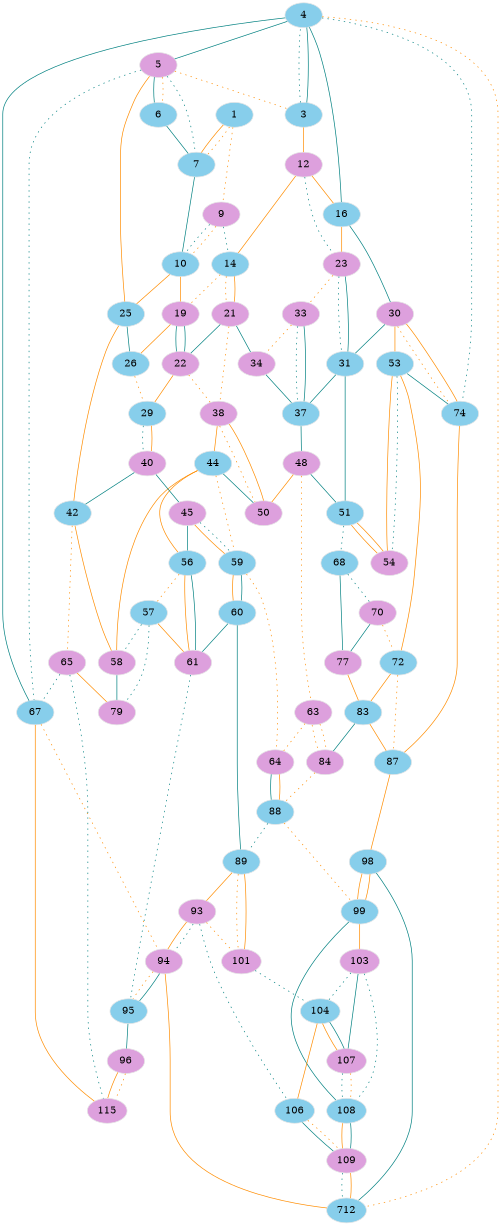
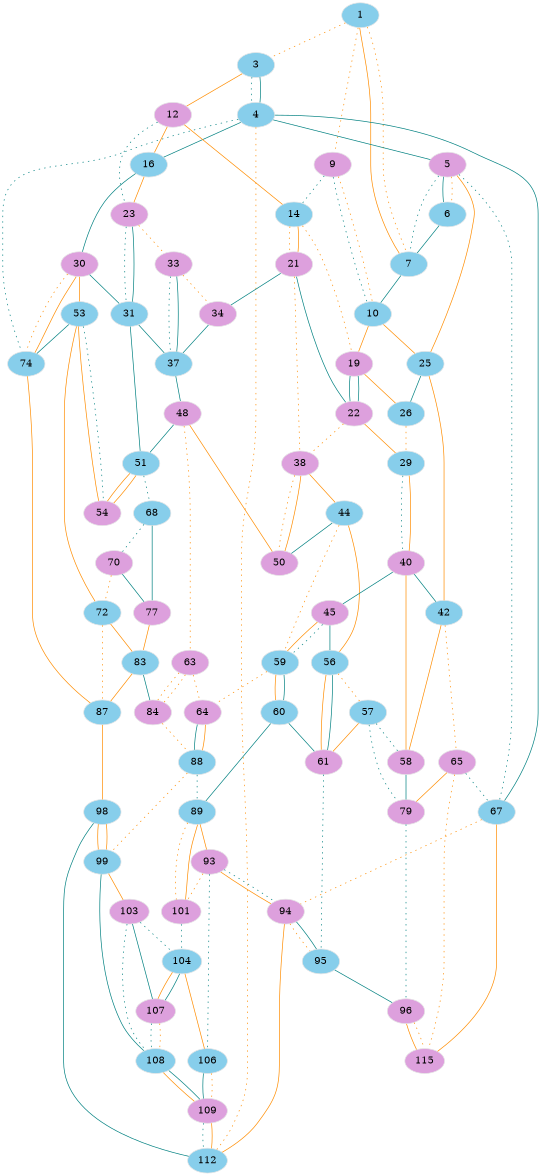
(231, 90) -> (308, 40)
(132, 548) -> (406, 663)
(88, 887) -> (444, 912)
none -> (406, 912)
(347, 1210) -> (208, 1161)
